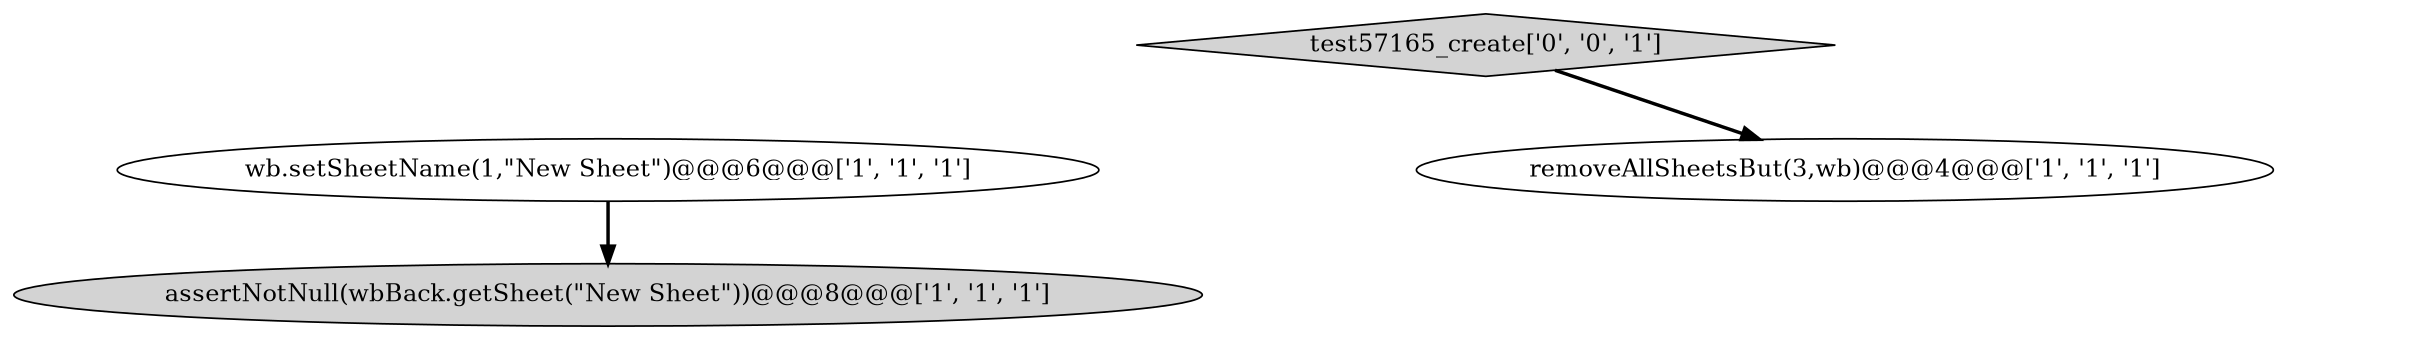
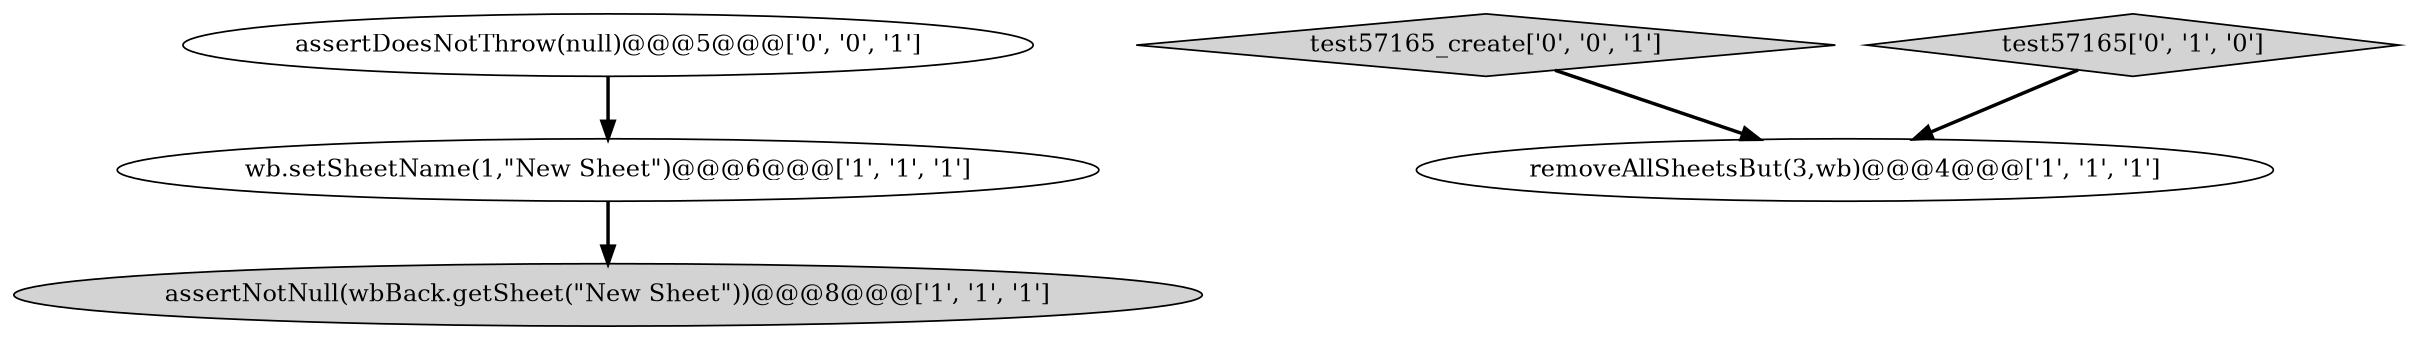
none -> (608, 45)
none -> (2133, 45)
